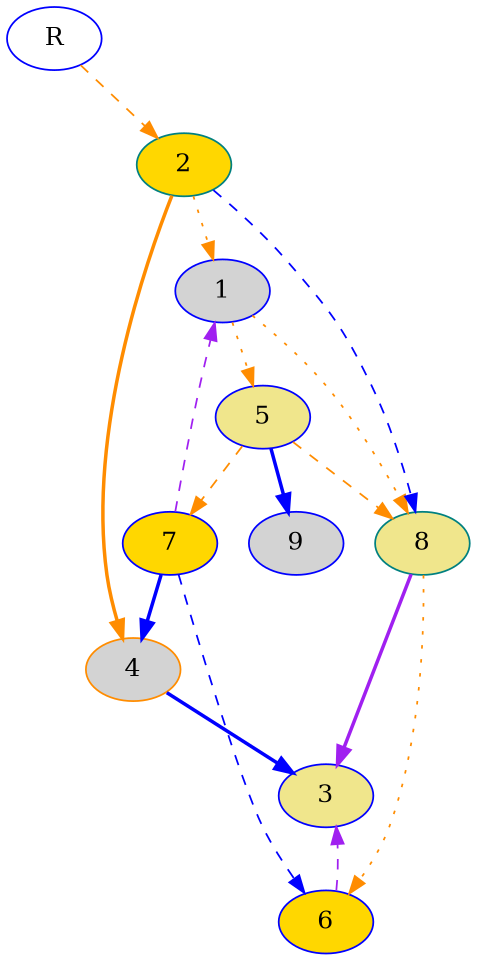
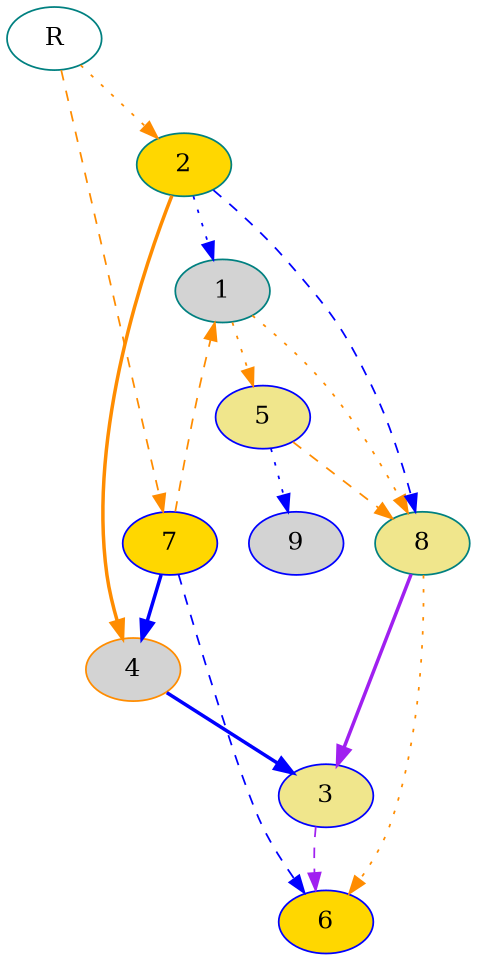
(54, 39) -> (54, 39)
(113, 96) -> (113, 96)
(201, 220) -> (201, 220)
(223, 291) -> (223, 291)
(192, 426) -> (192, 426)
(277, 472) -> (277, 472)
(222, 473) -> (110, 282)
(338, 868) -> (314, 850)
